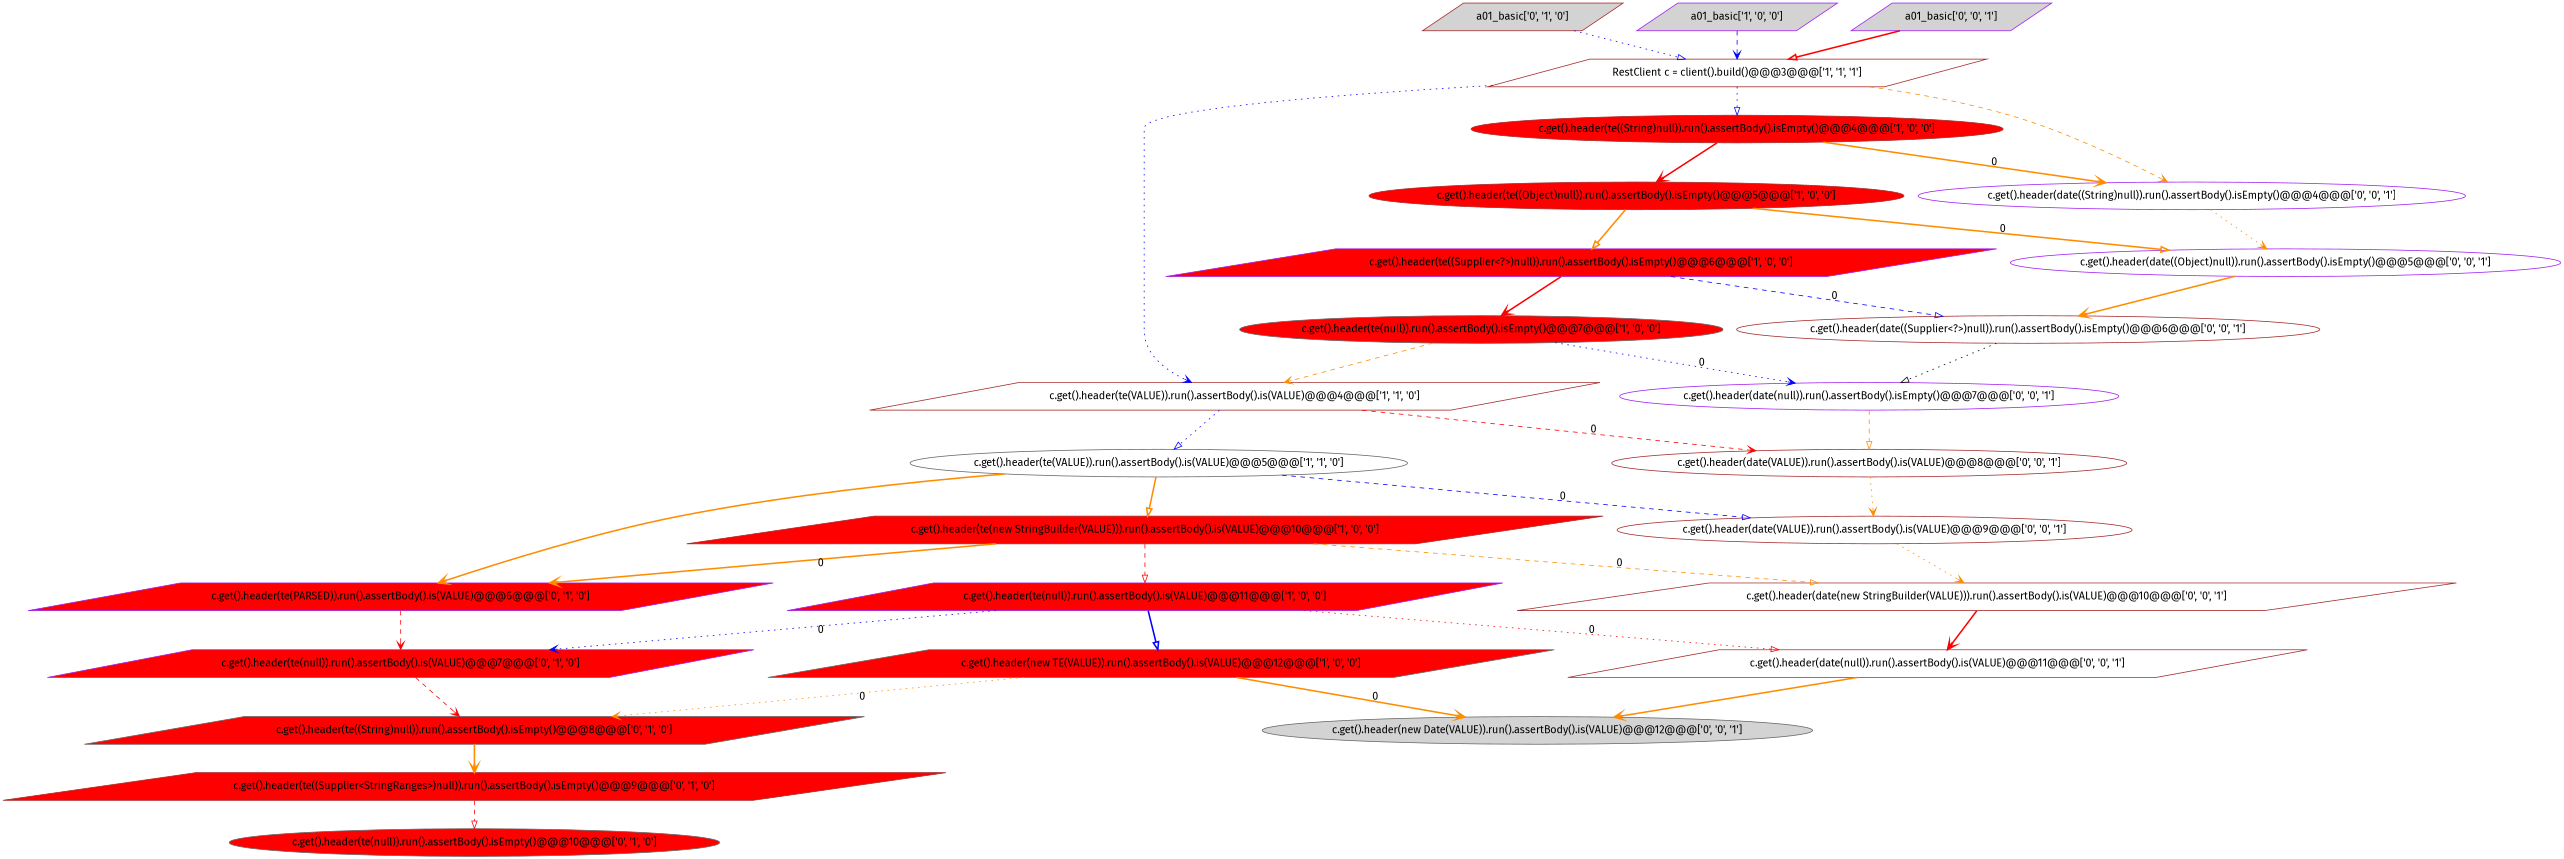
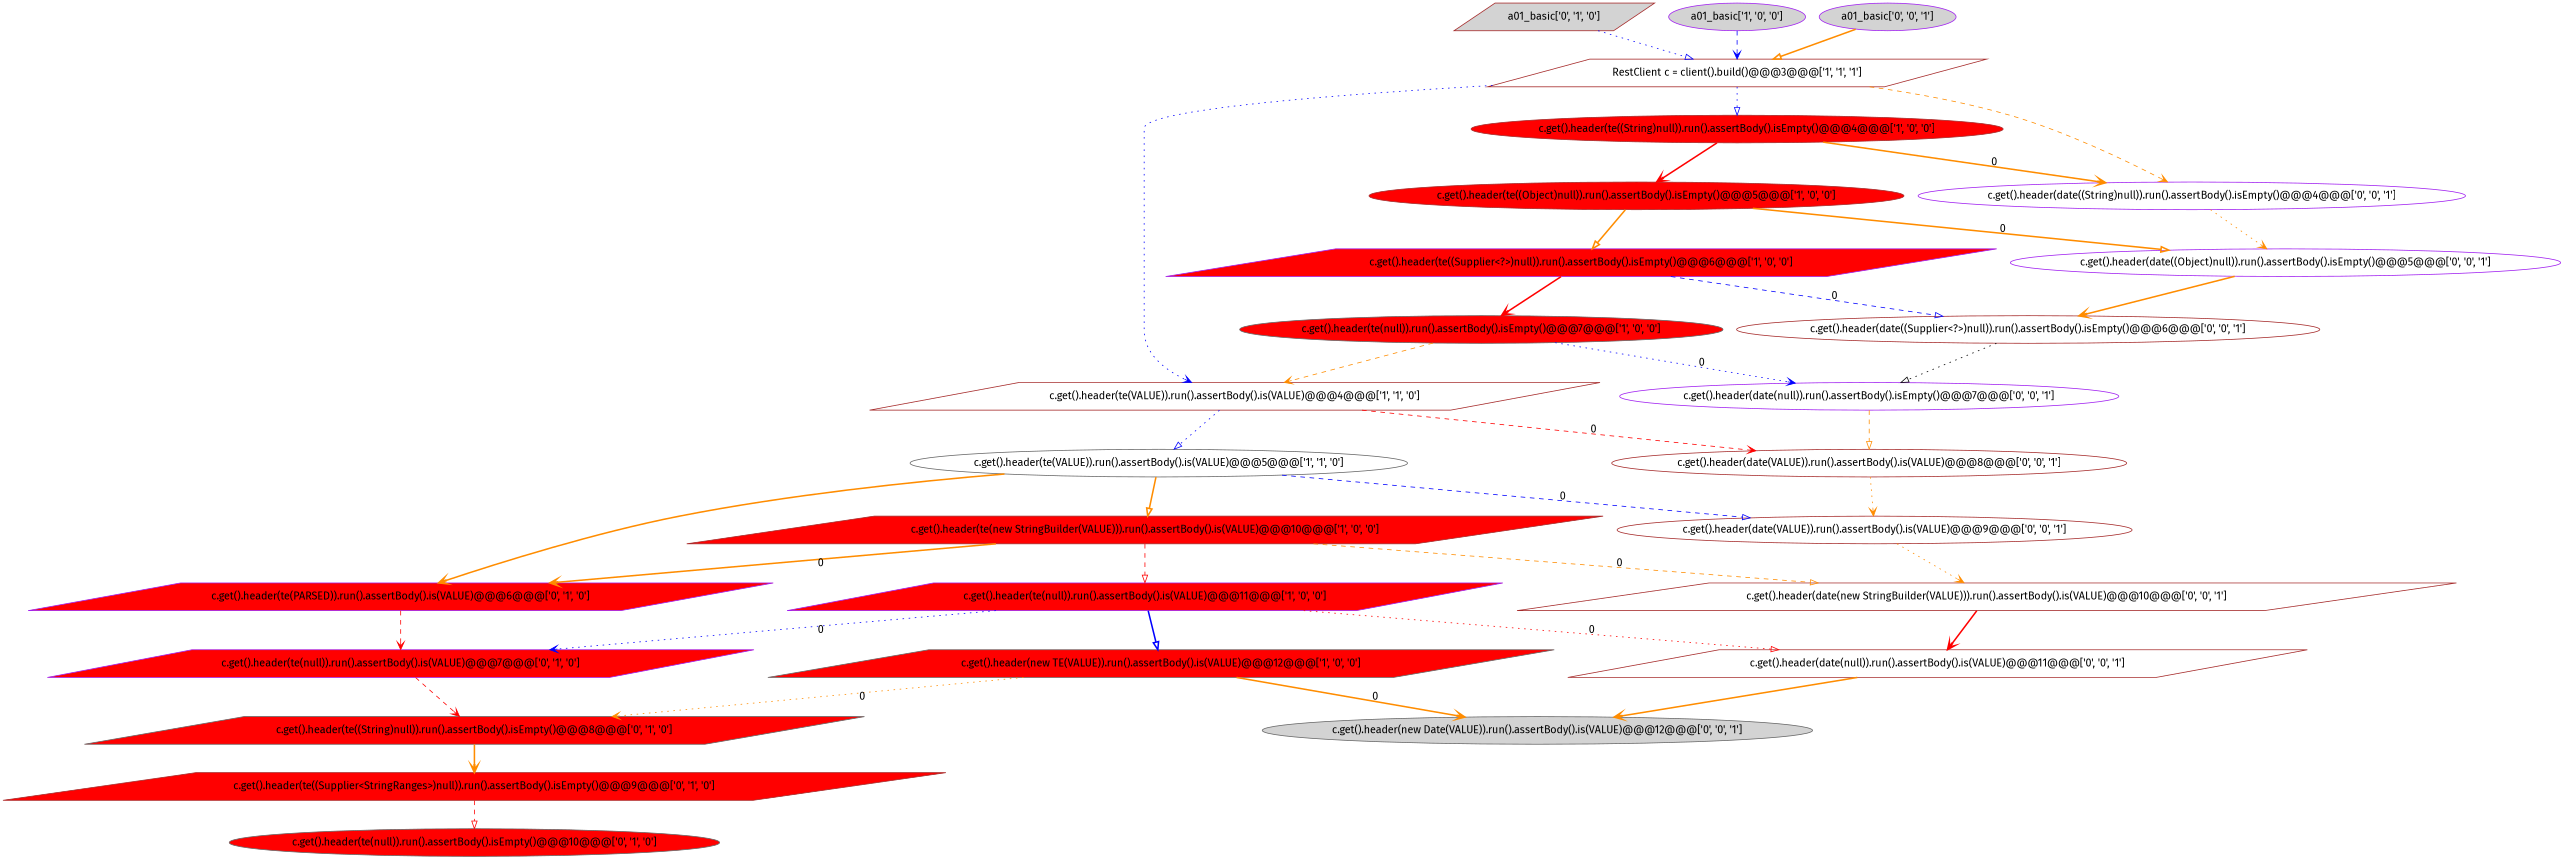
(1737, 17) -> (1737, 17)
(1951, 17) -> (1888, 17)
(1848, 44) -> (1818, 43)
